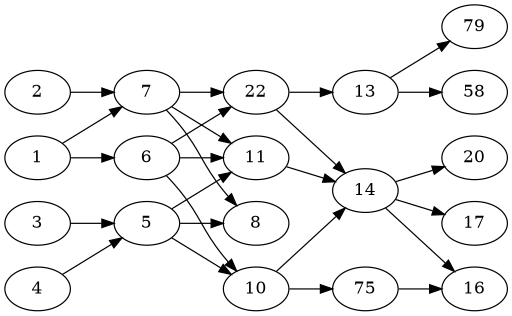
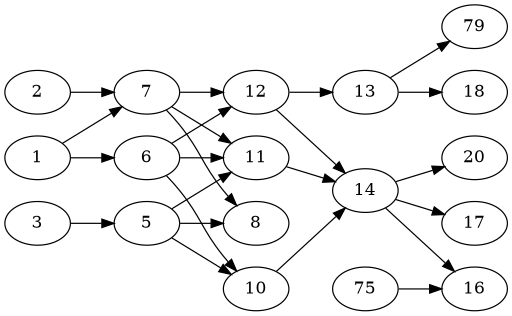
(256, 92) -> (256, 92)
(475, 92) -> (475, 92)
(38, 289) -> none
(305, 289) -> none
